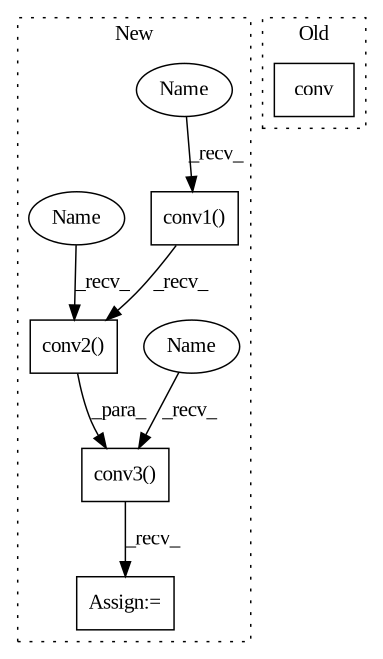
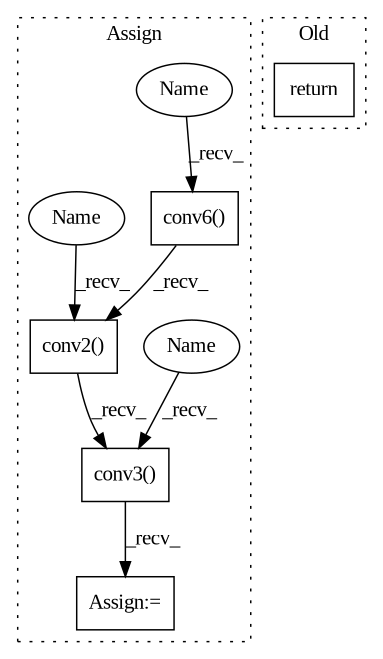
(134, 35) -> (134, 35)
(314, 90) -> (314, 90)
(195, 218) -> (195, 218)
(119, 411) -> (119, 411)
